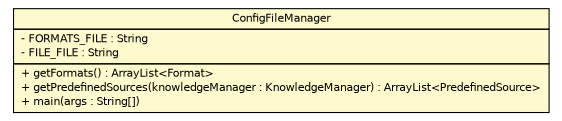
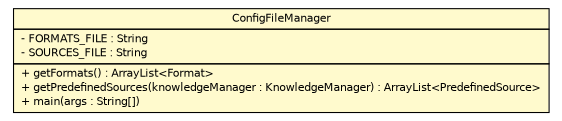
(70, 53) -> (84, 53)
